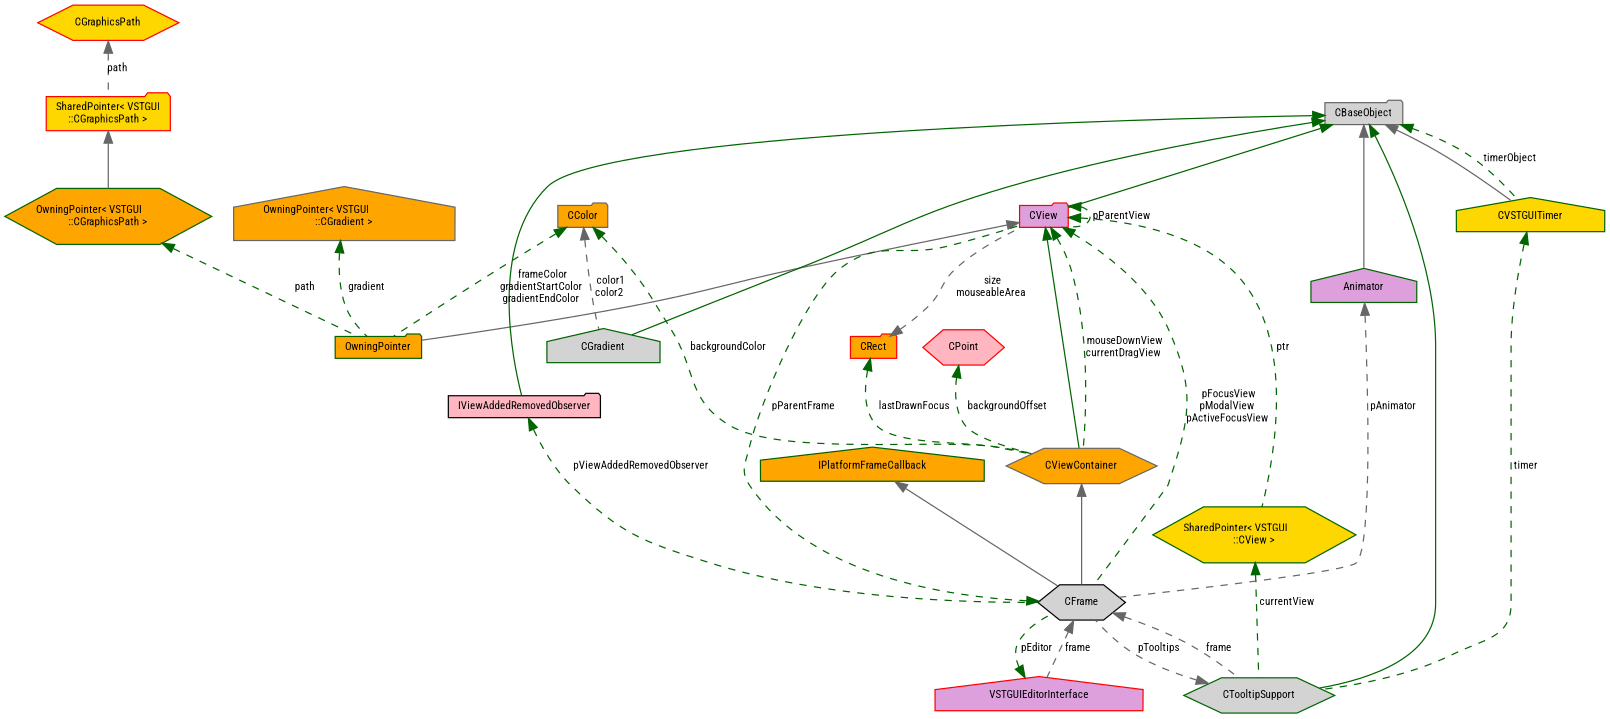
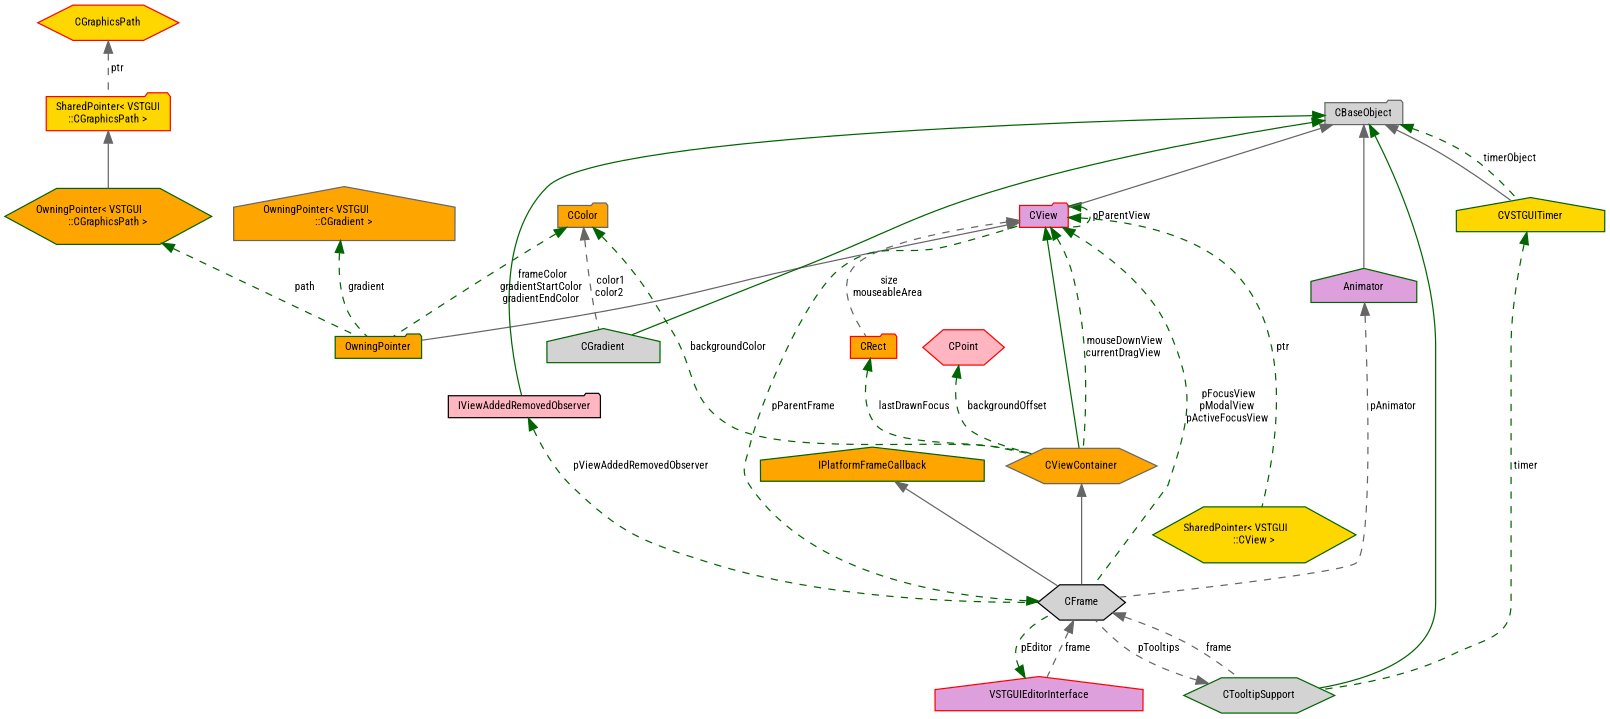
(116, 69) -> (116, 69)
(1195, 168) -> (1195, 168)
(954, 271) -> (852, 270)
(1257, 626) -> none
